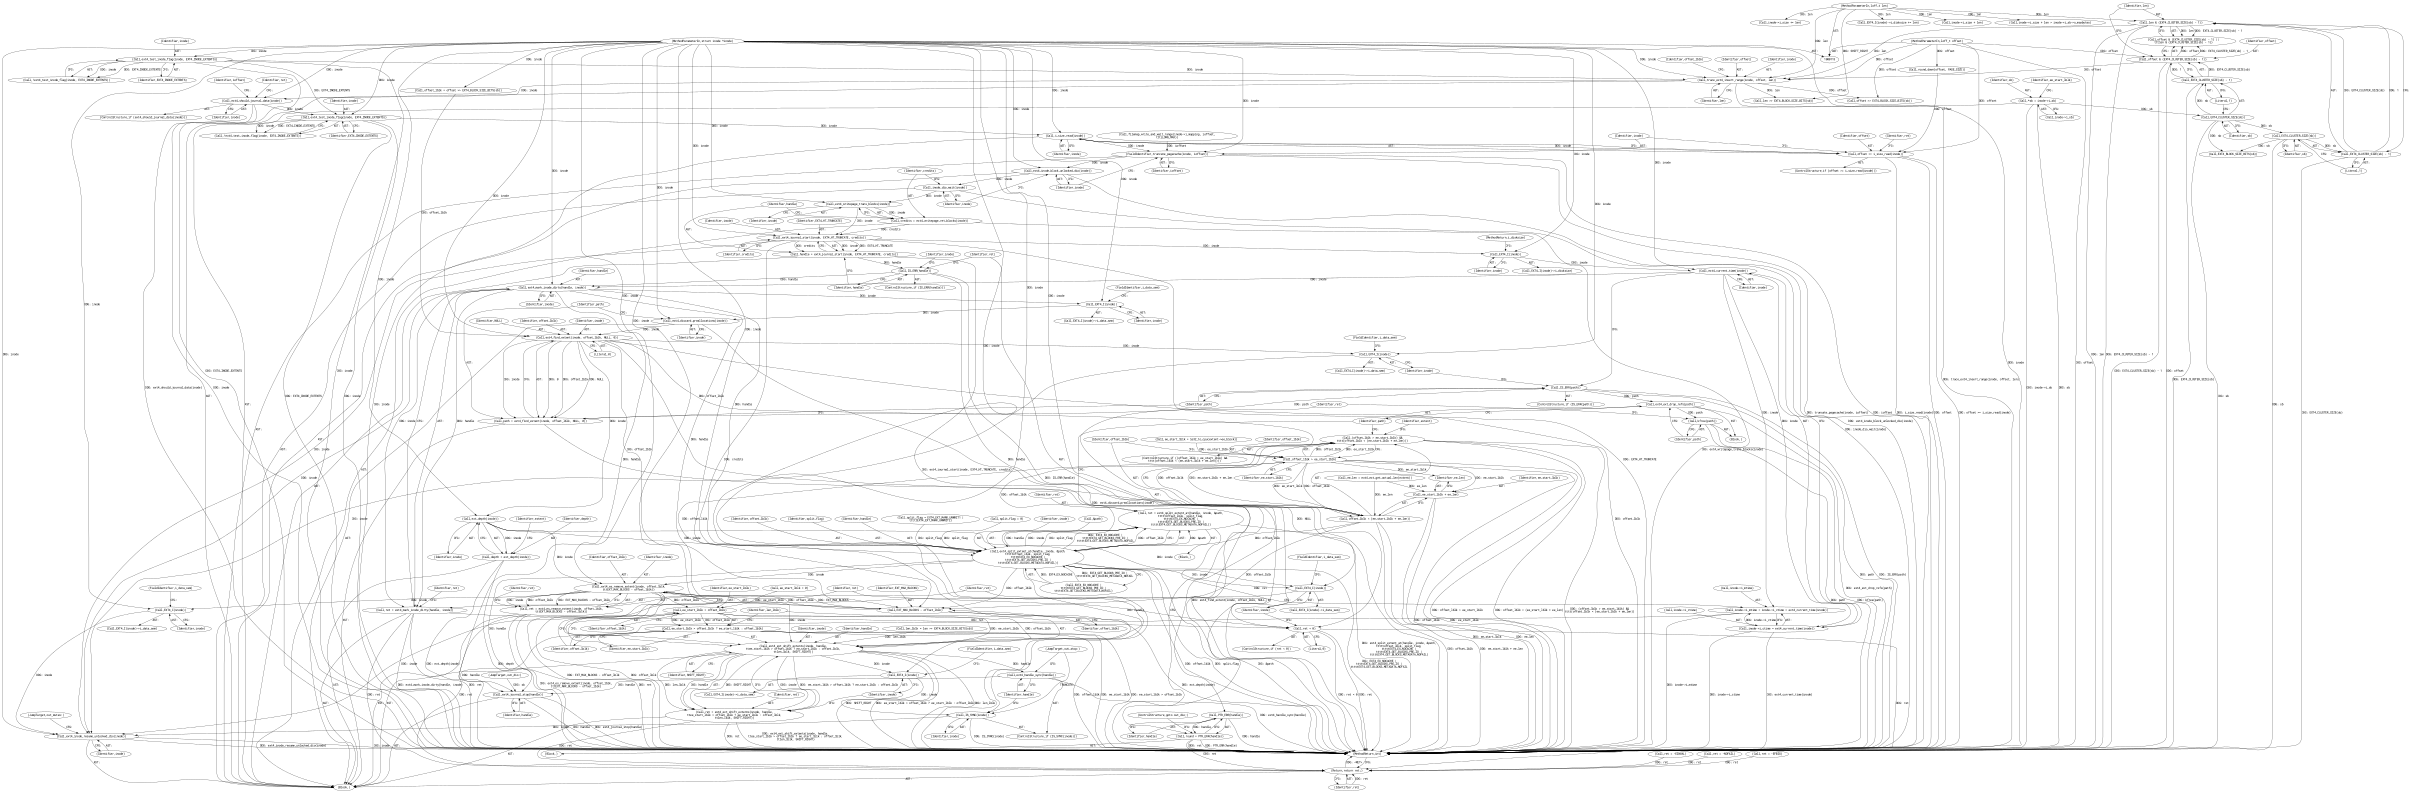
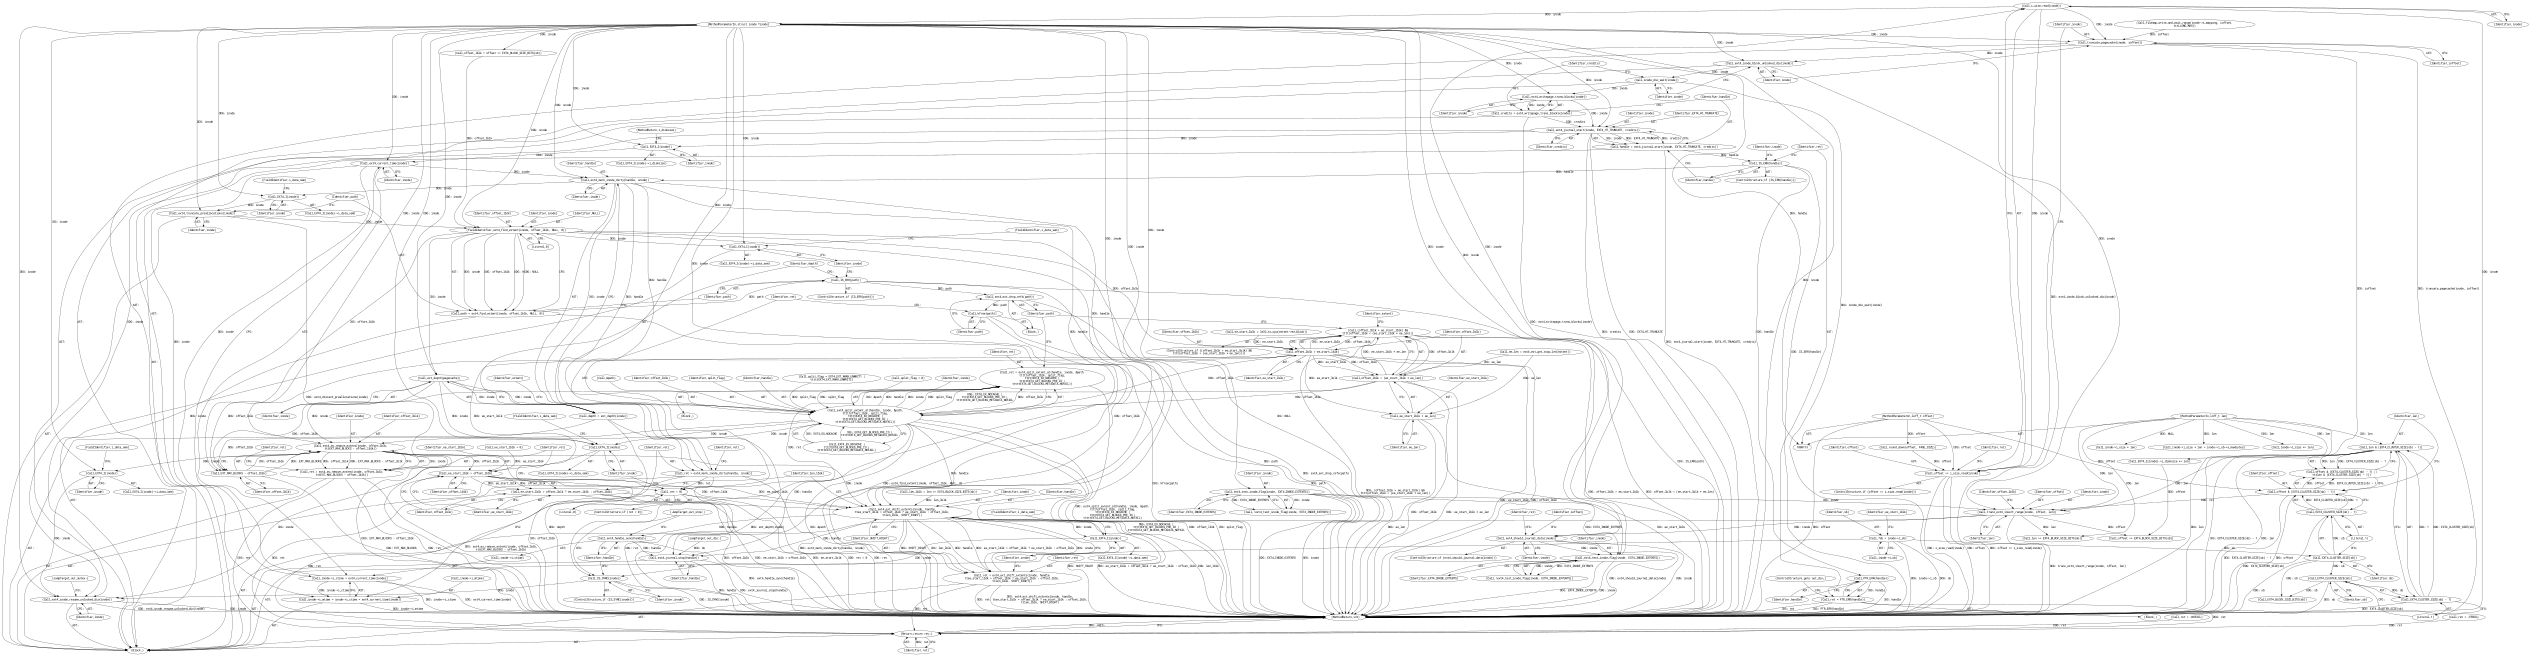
(1925, 14) -> (2167, 434)
(1015, 47) -> (1398, 15)
(1815, 51) -> (1799, 214)
(1855, 51) -> (2133, 484)
(1892, 63) -> (2168, 503)
(1856, 69) -> none
(2092, 70) -> (2208, 500)
(1167, 154) -> (2110, 43)
(930, 221) -> (1532, 114)
(1612, 304) -> (824, 272)
(695, 321) -> (202, 214)
(577, 338) -> (516, 230)
(1382, 469) -> (782, 359)
(1375, 478) -> (1535, 352)
(280, 491) -> none
(480, 519) -> (439, 378)
(897, 588) -> none
none -> (2069, 603)
(1068, 685) -> (580, 548)
(1198, 685) -> (401, 548)
(1053, 700) -> (560, 545)
(1200, 737) -> (1843, 600)
(1671, 754) -> none
